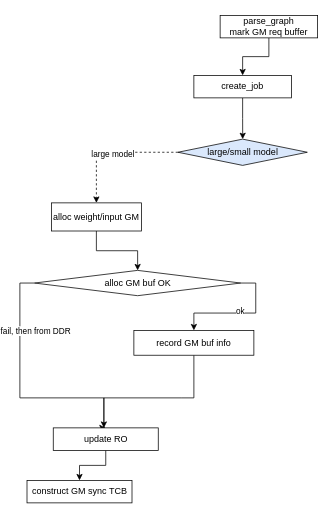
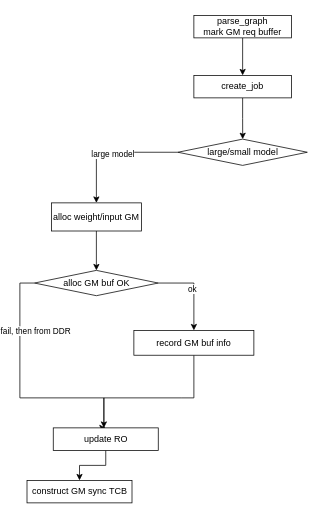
(269, 27) -> (243, 27)
(155, 152) -> (155, 152)
(243, 152) -> (243, 152)
(138, 283) -> (96, 283)
